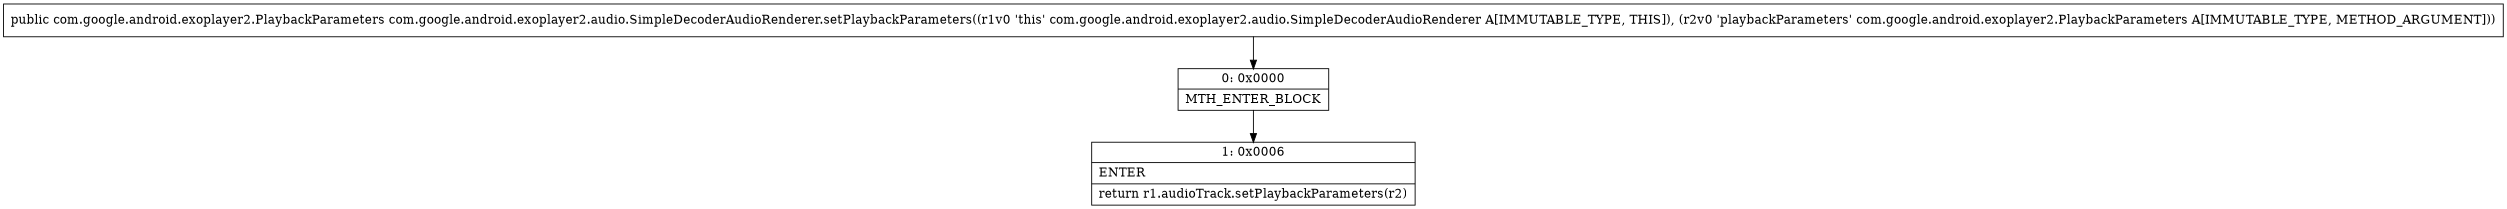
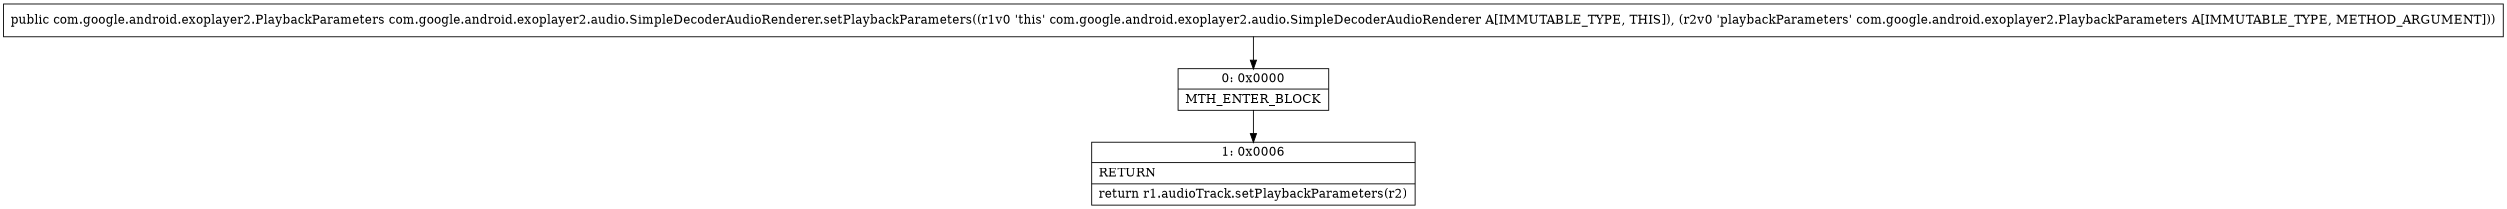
(1122, 173) -> (1128, 173)
